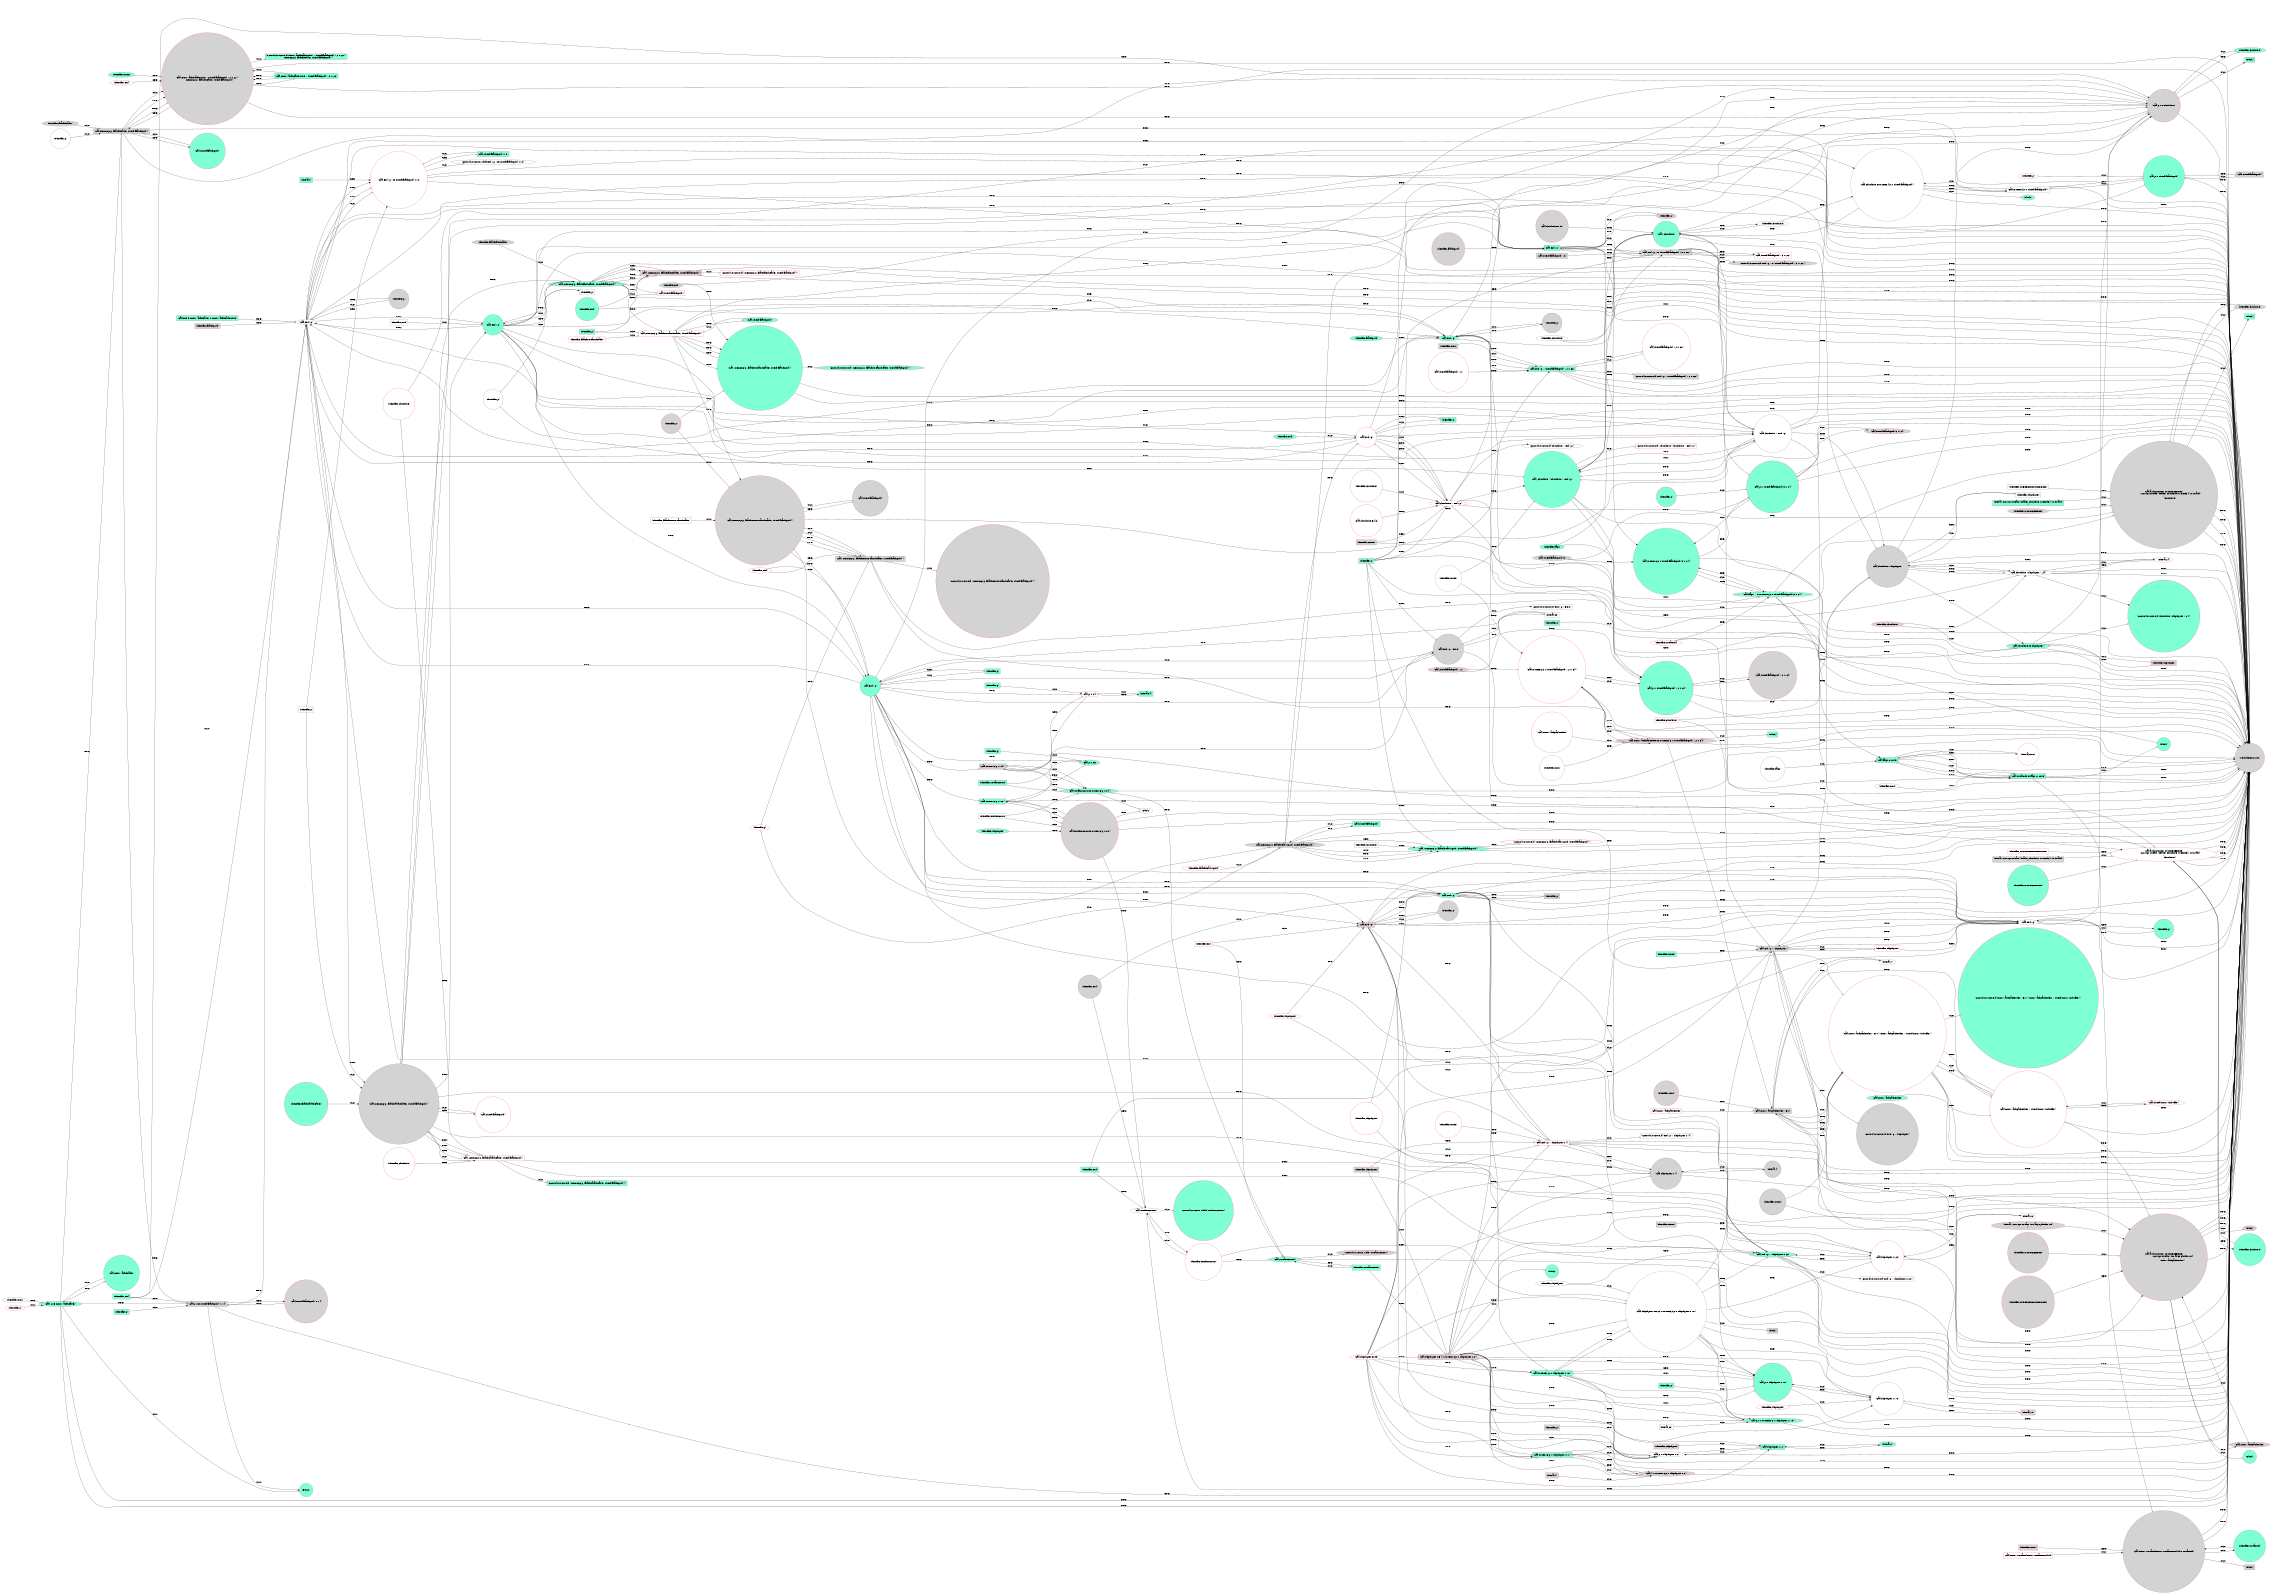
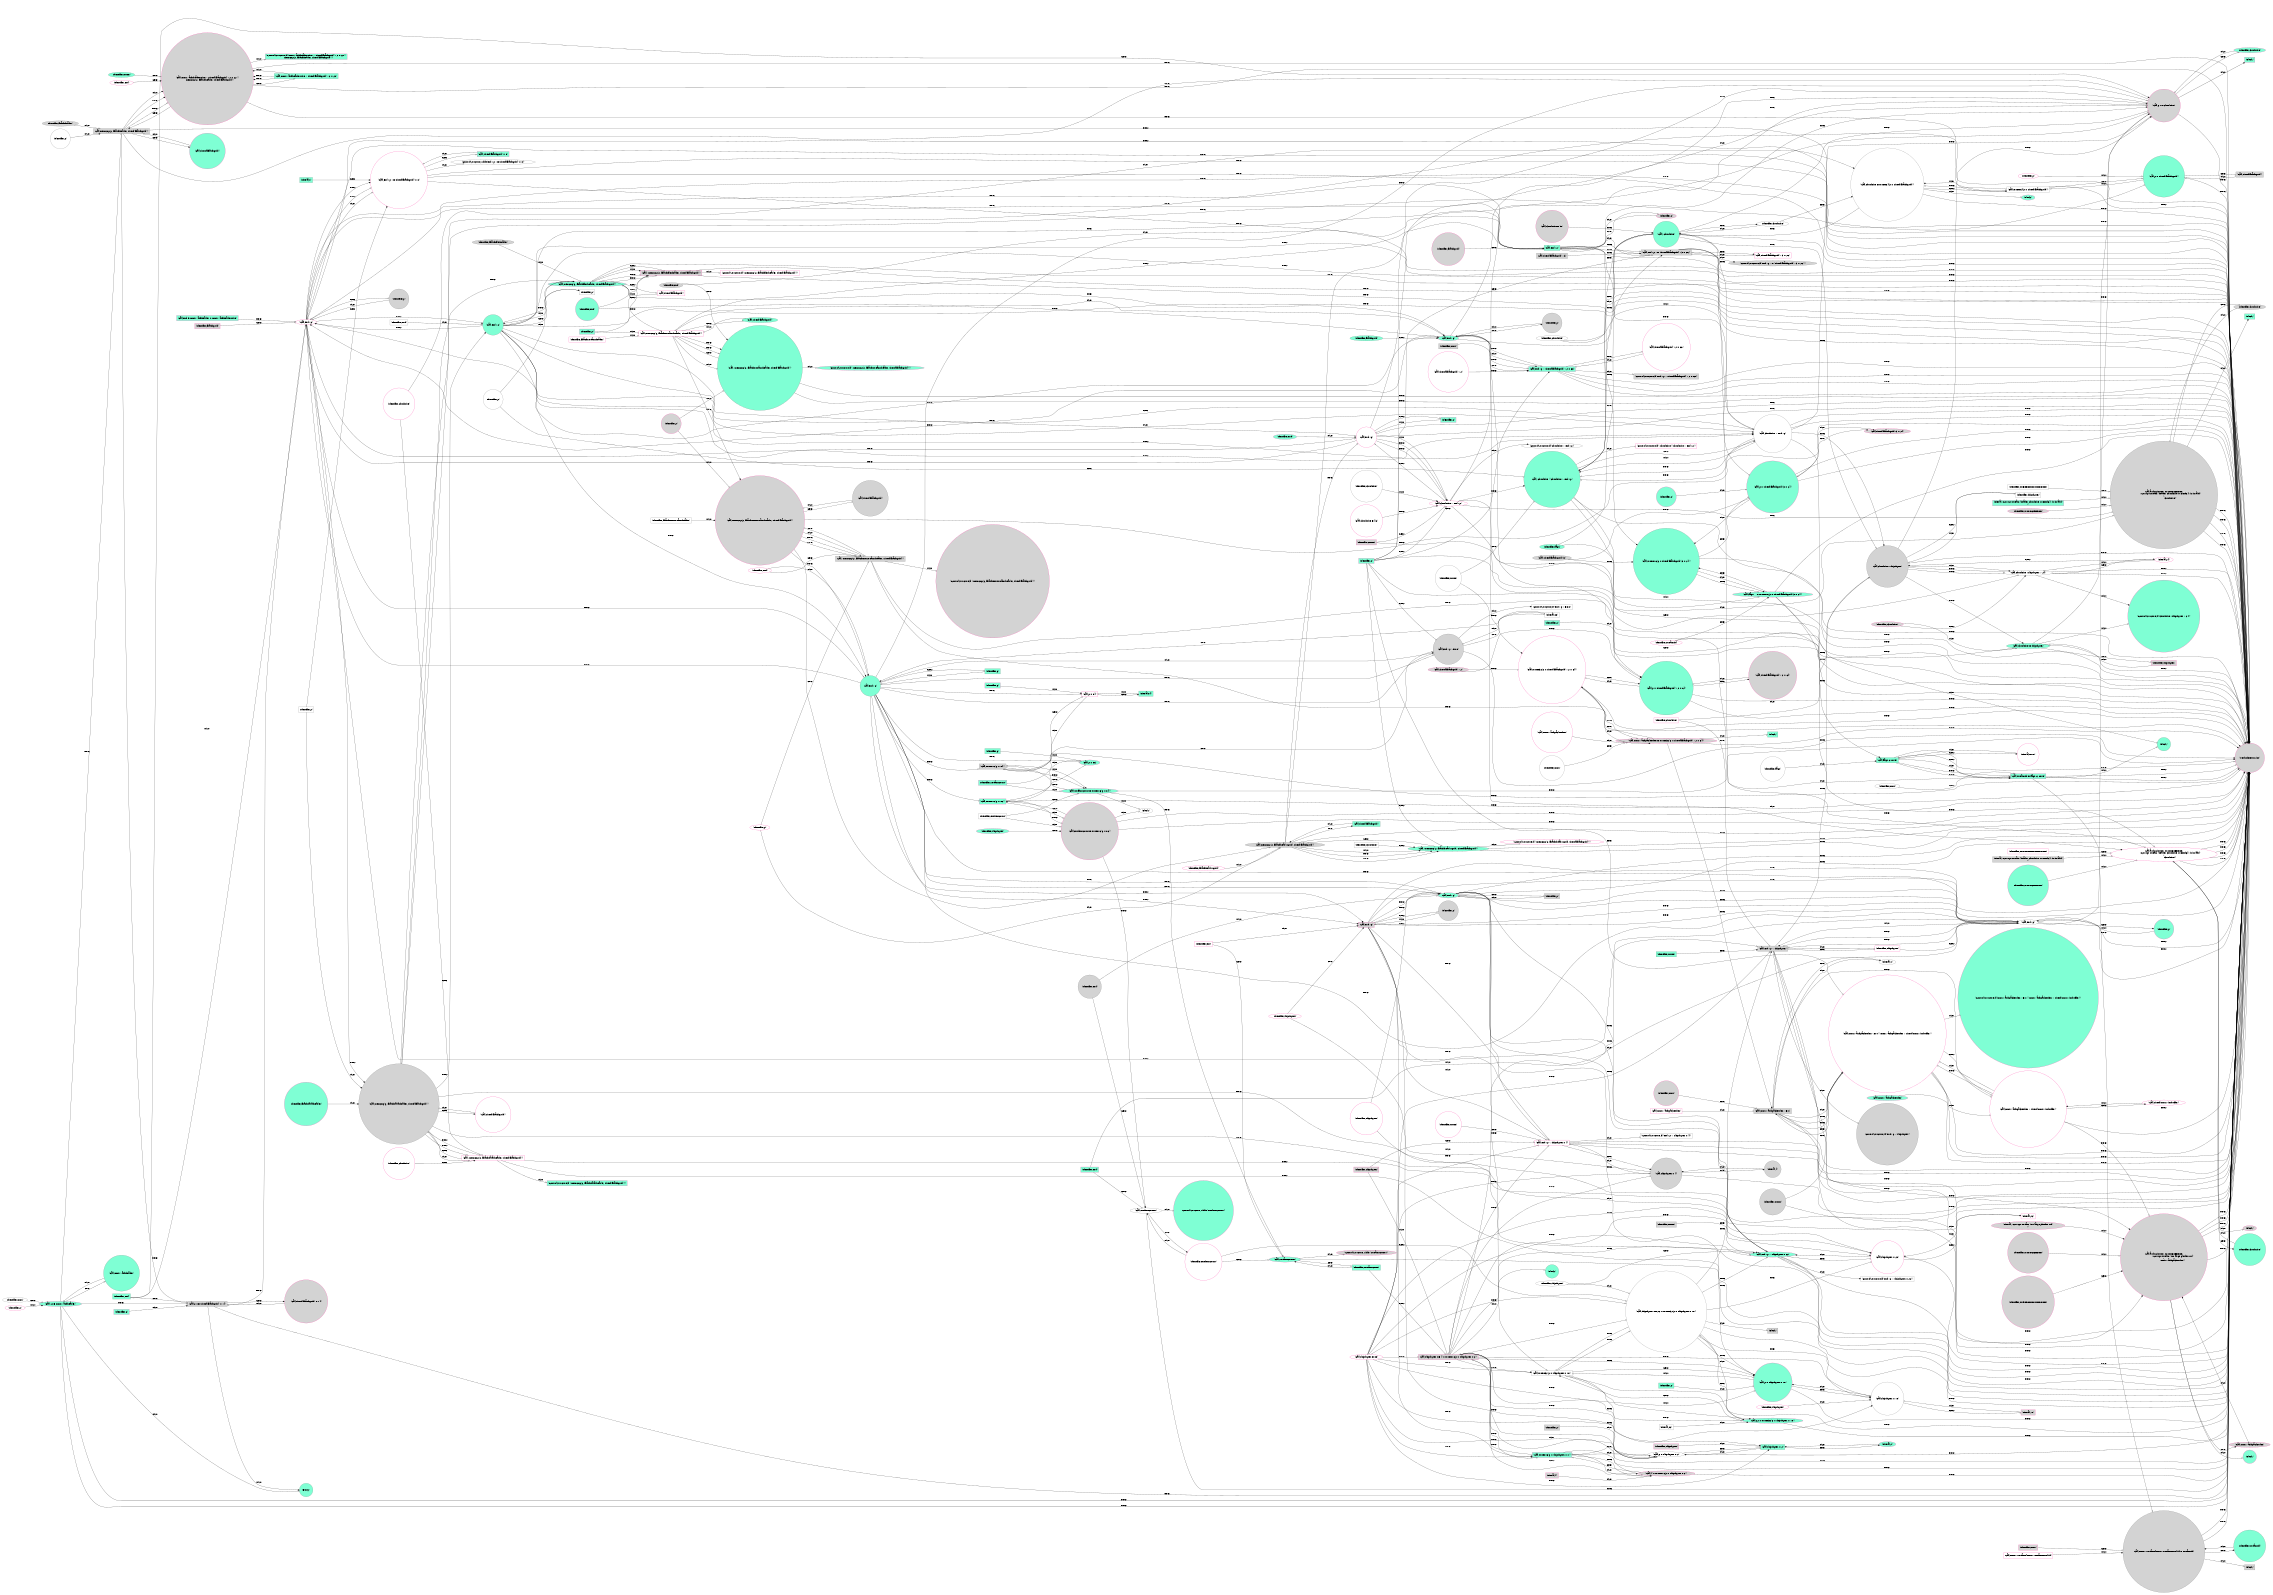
none -> (1532, 1245)
(1552, 1373) -> (1552, 1373)
